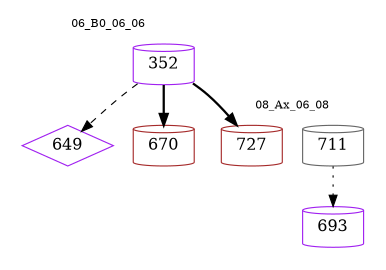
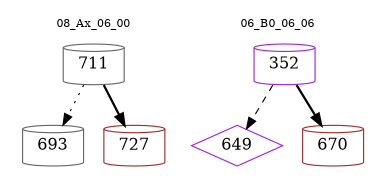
(220, 106) -> (111, 100)
(292, 106) -> (94, 24)
(333, 227) -> (53, 146)
